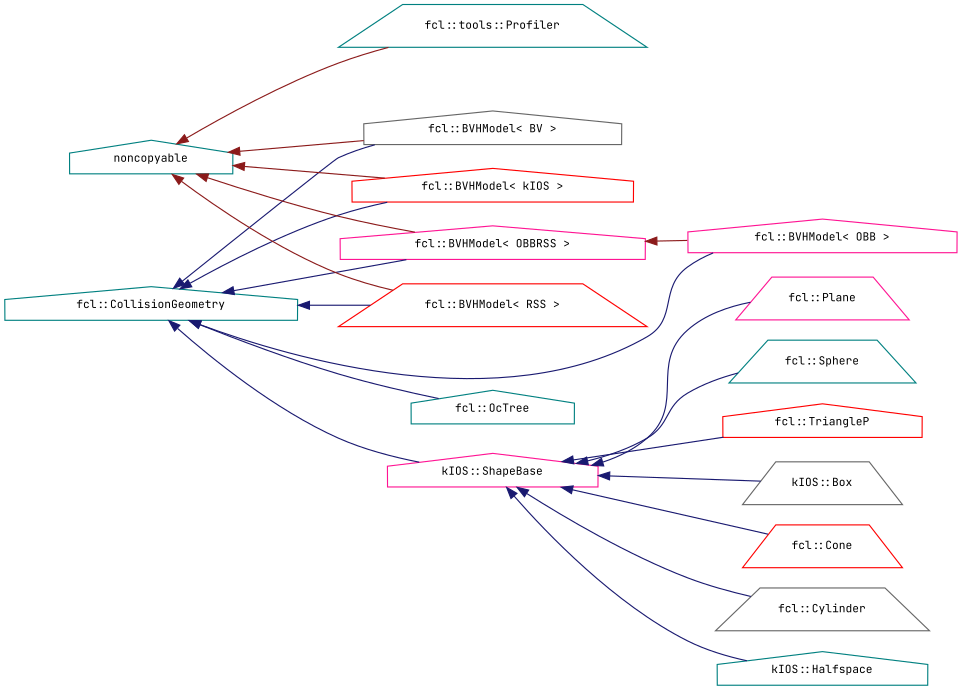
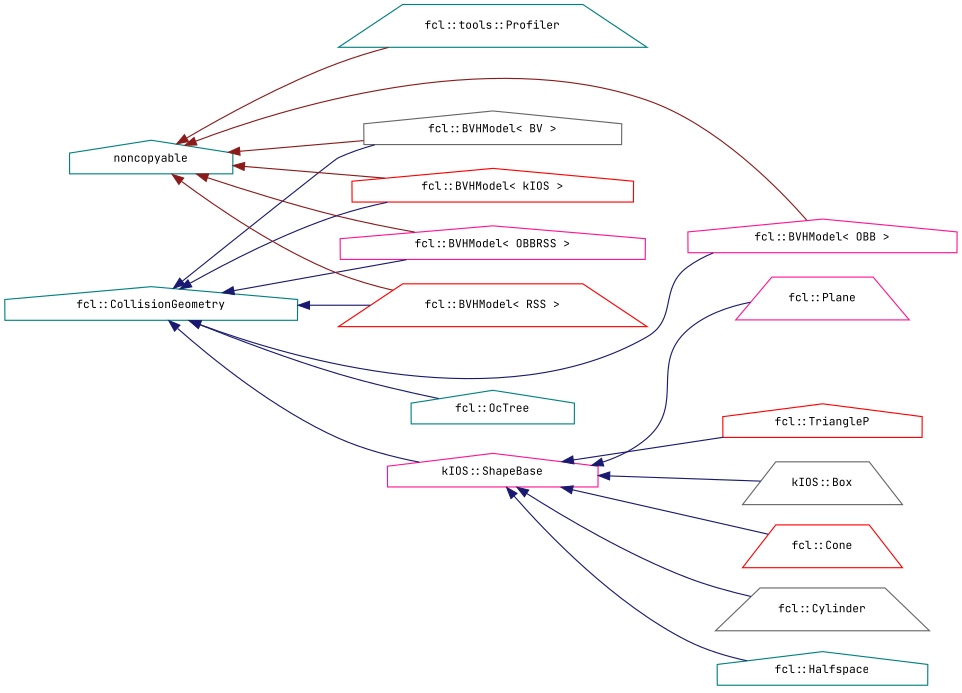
(672, 241) -> (519, 79)
(822, 362) -> none
(822, 670) -> (822, 670)
